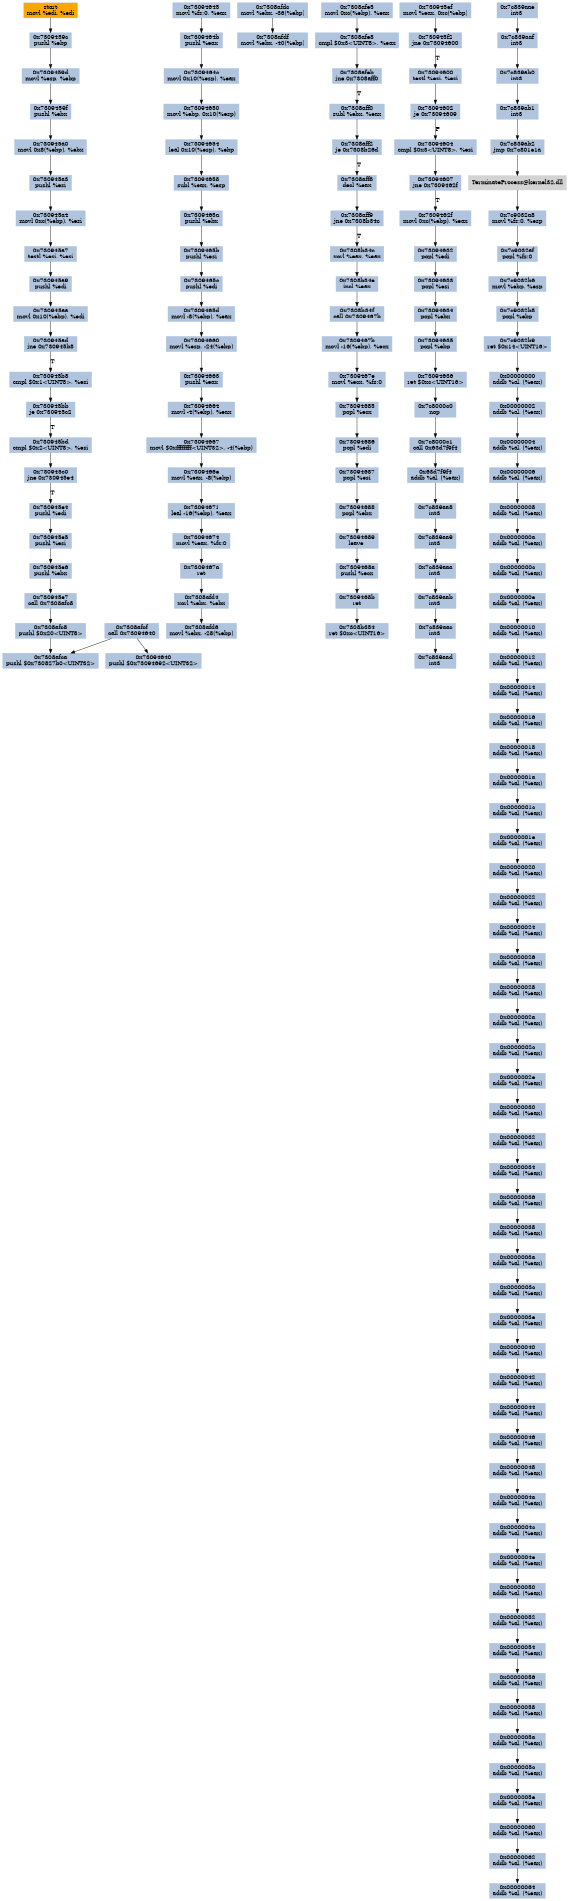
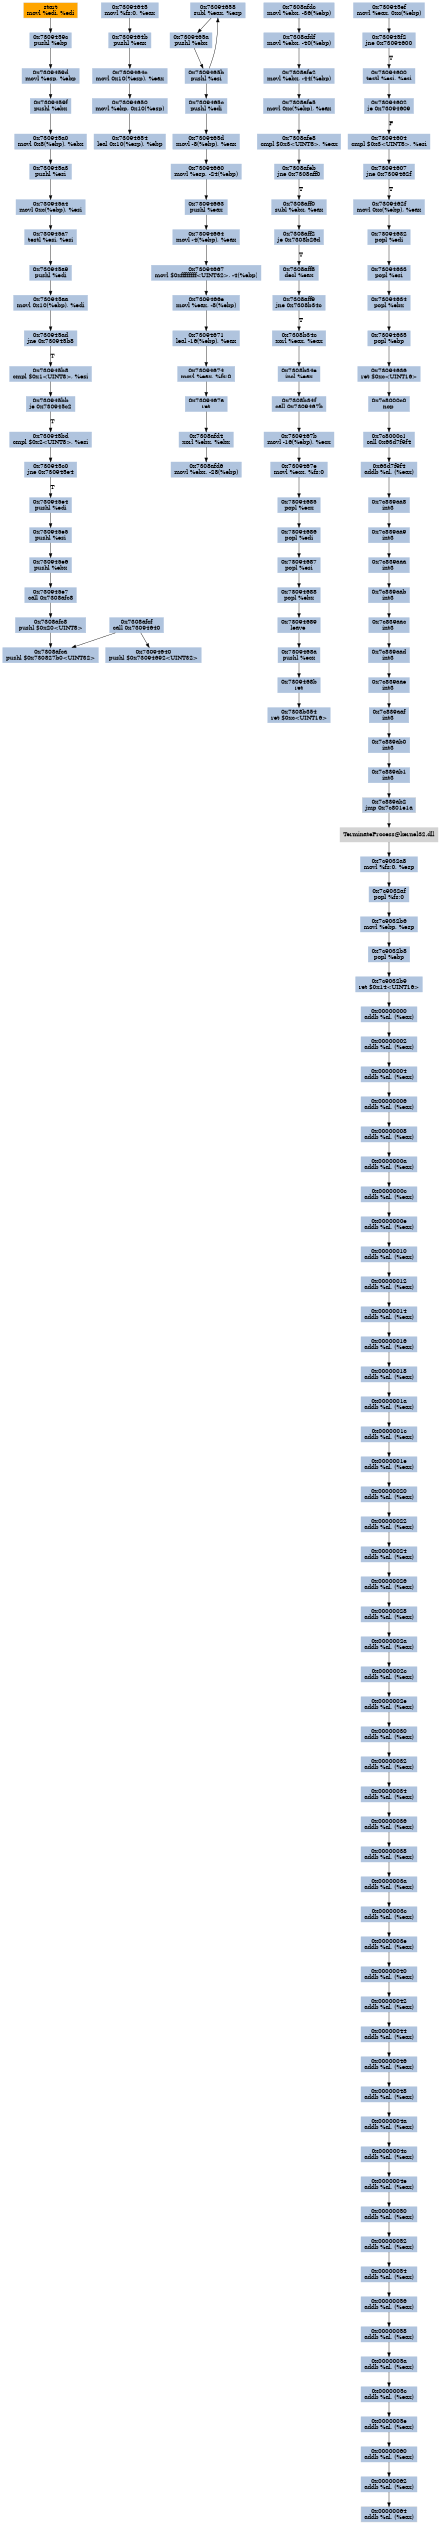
none -> (299, 76)
(201, 163) -> (216, 46)
none -> (389, 668)
